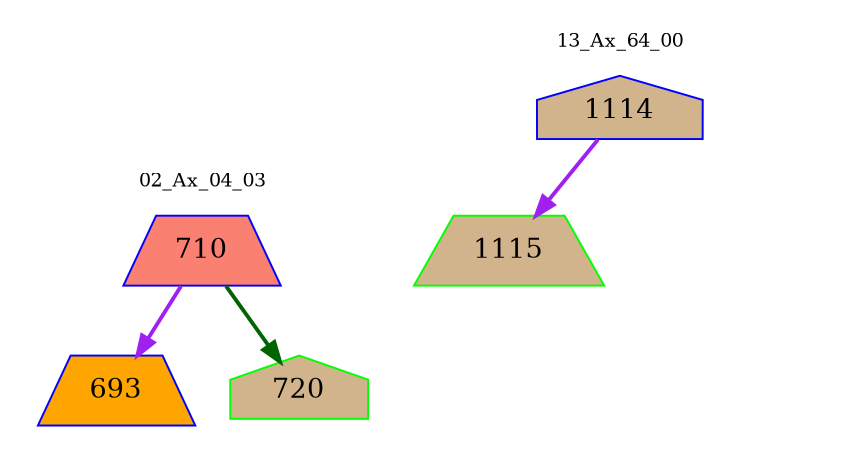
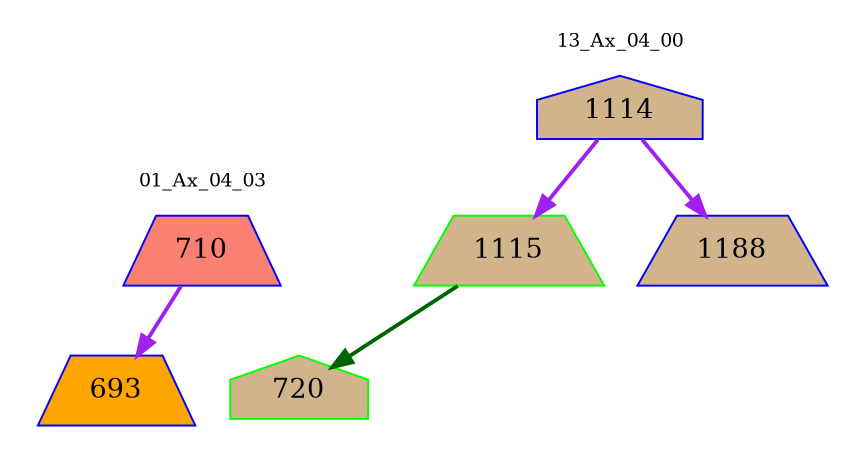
(621, 42) -> (621, 42)
(203, 182) -> (203, 182)
none -> (733, 251)
(247, 316) -> (404, 321)
